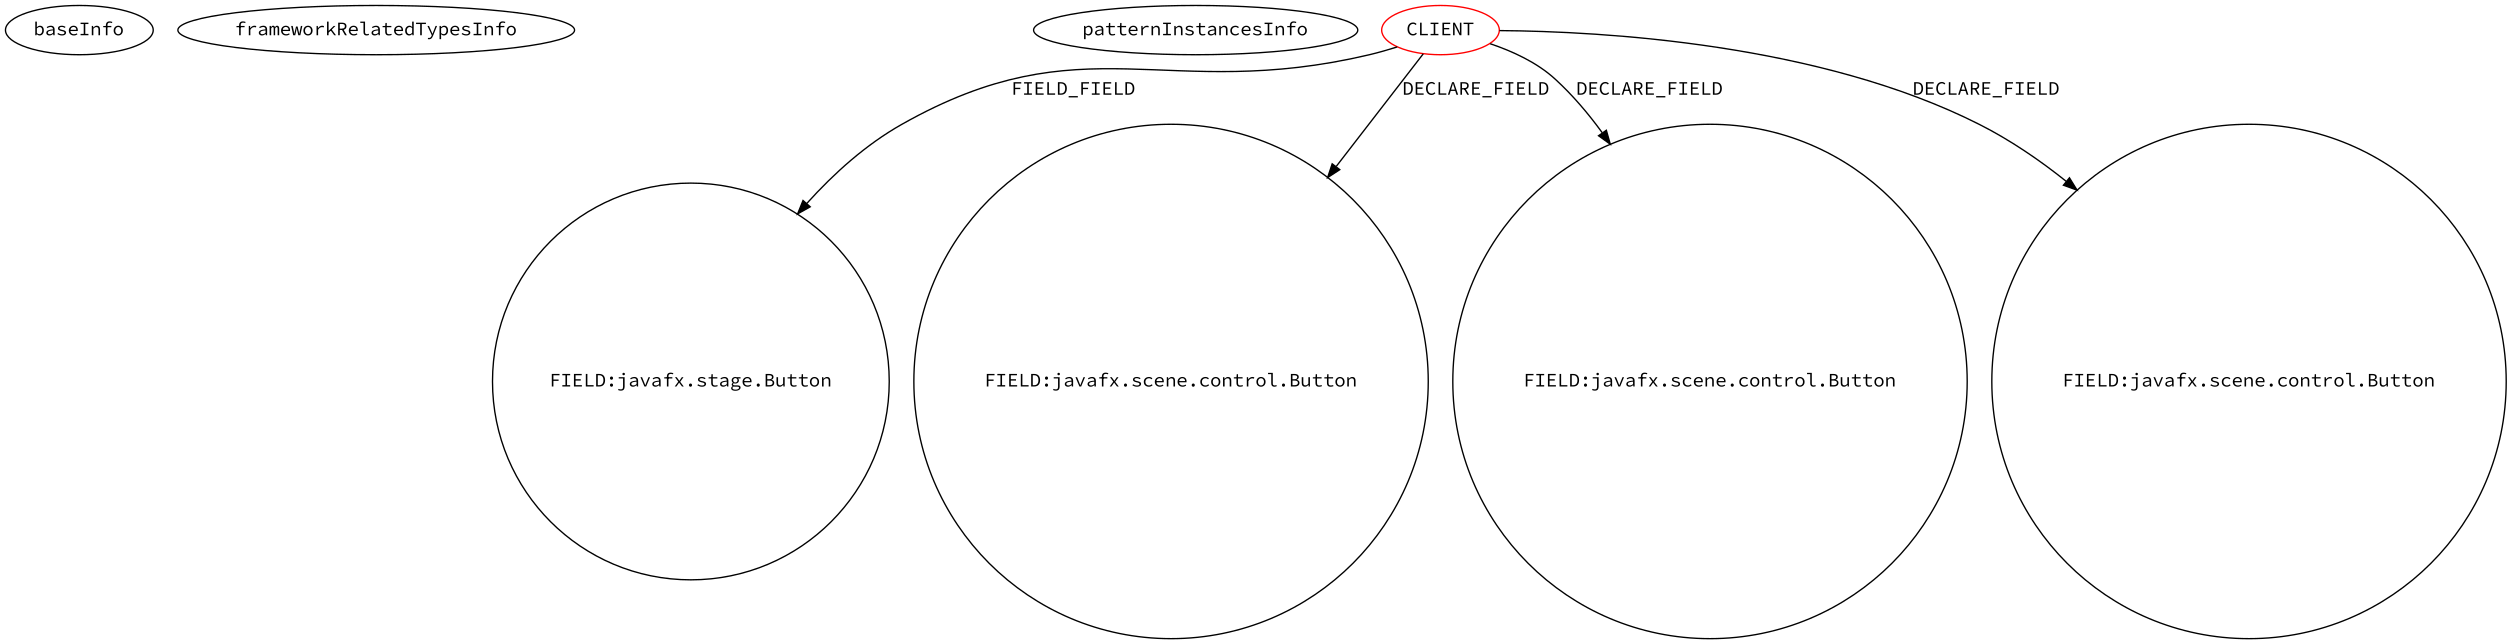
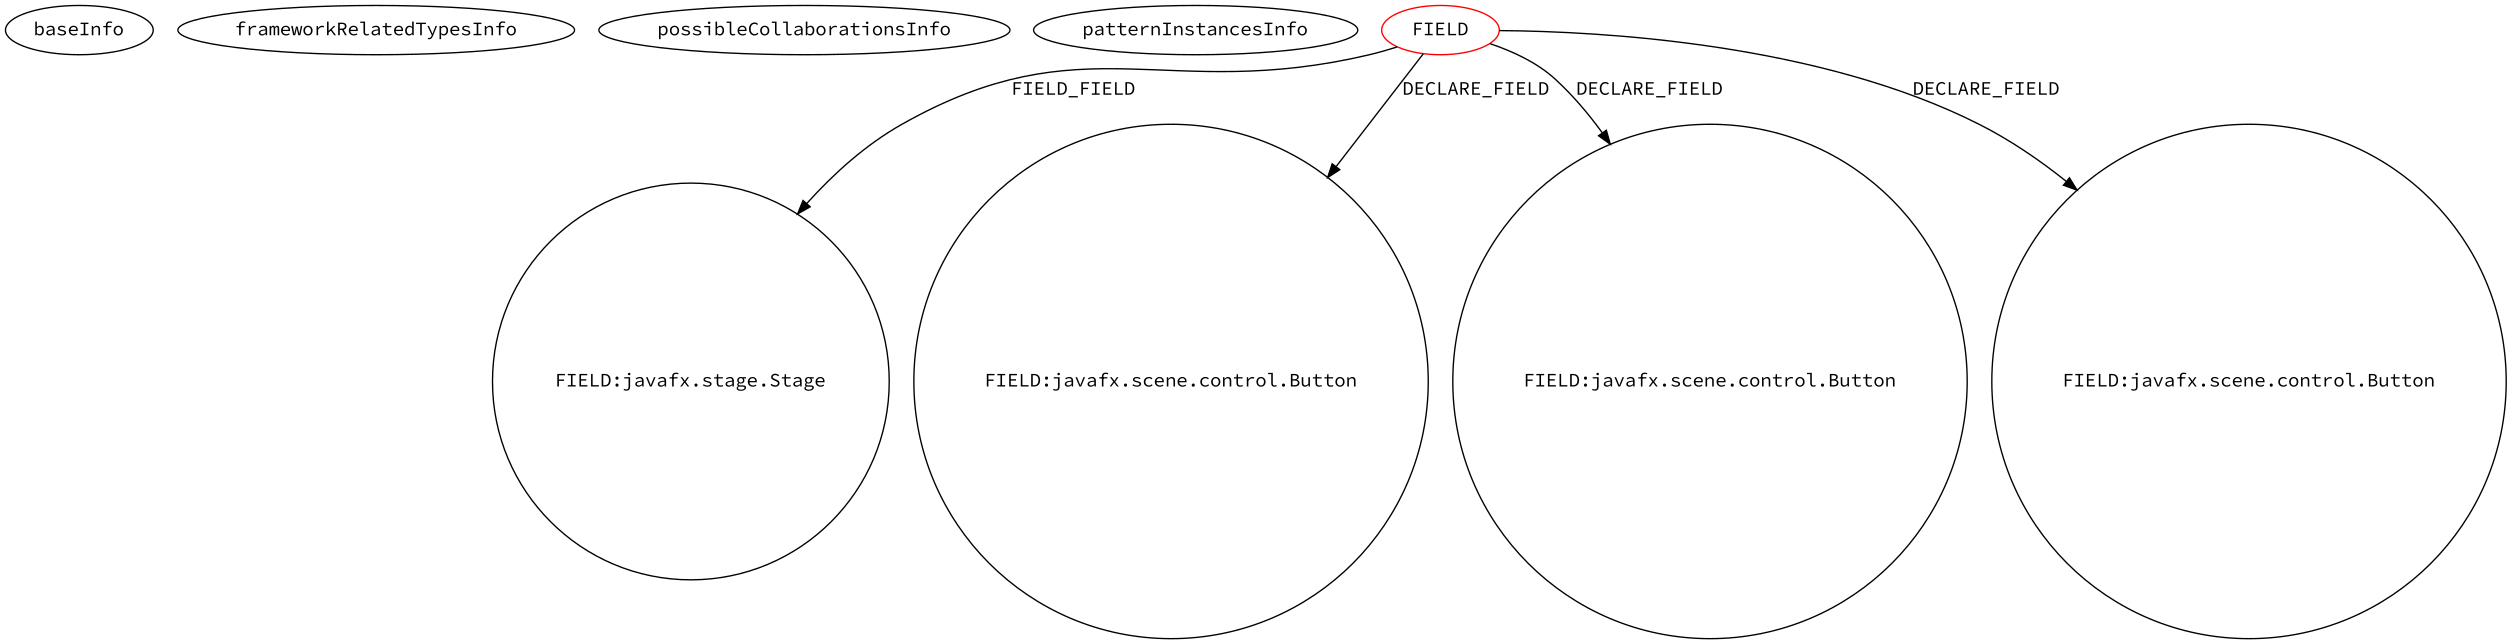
none -> (804, 30)
(1441, 30) -> (1441, 30)
(691, 381) -> (691, 381)
